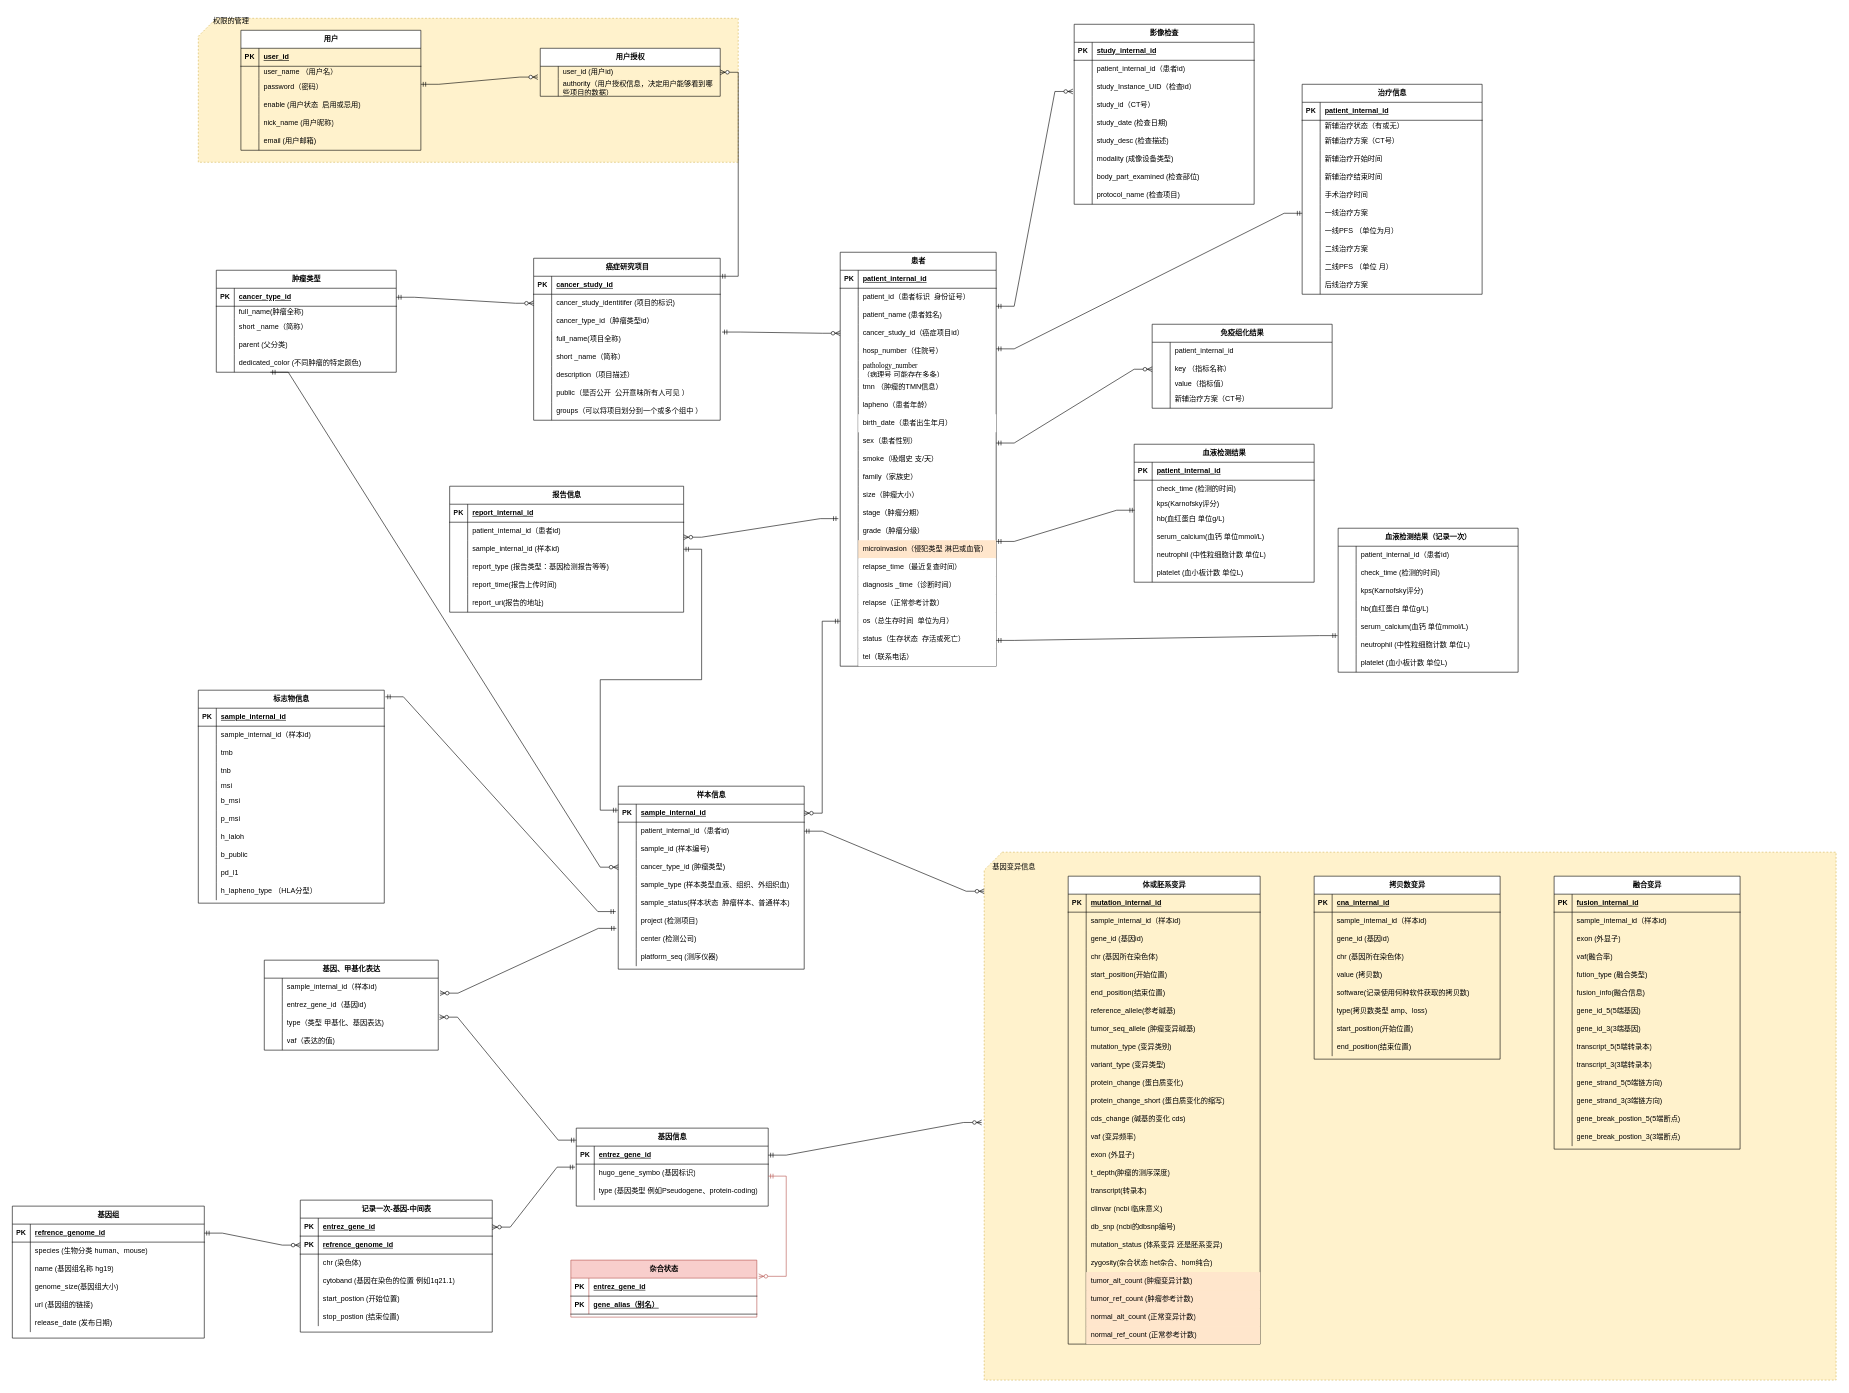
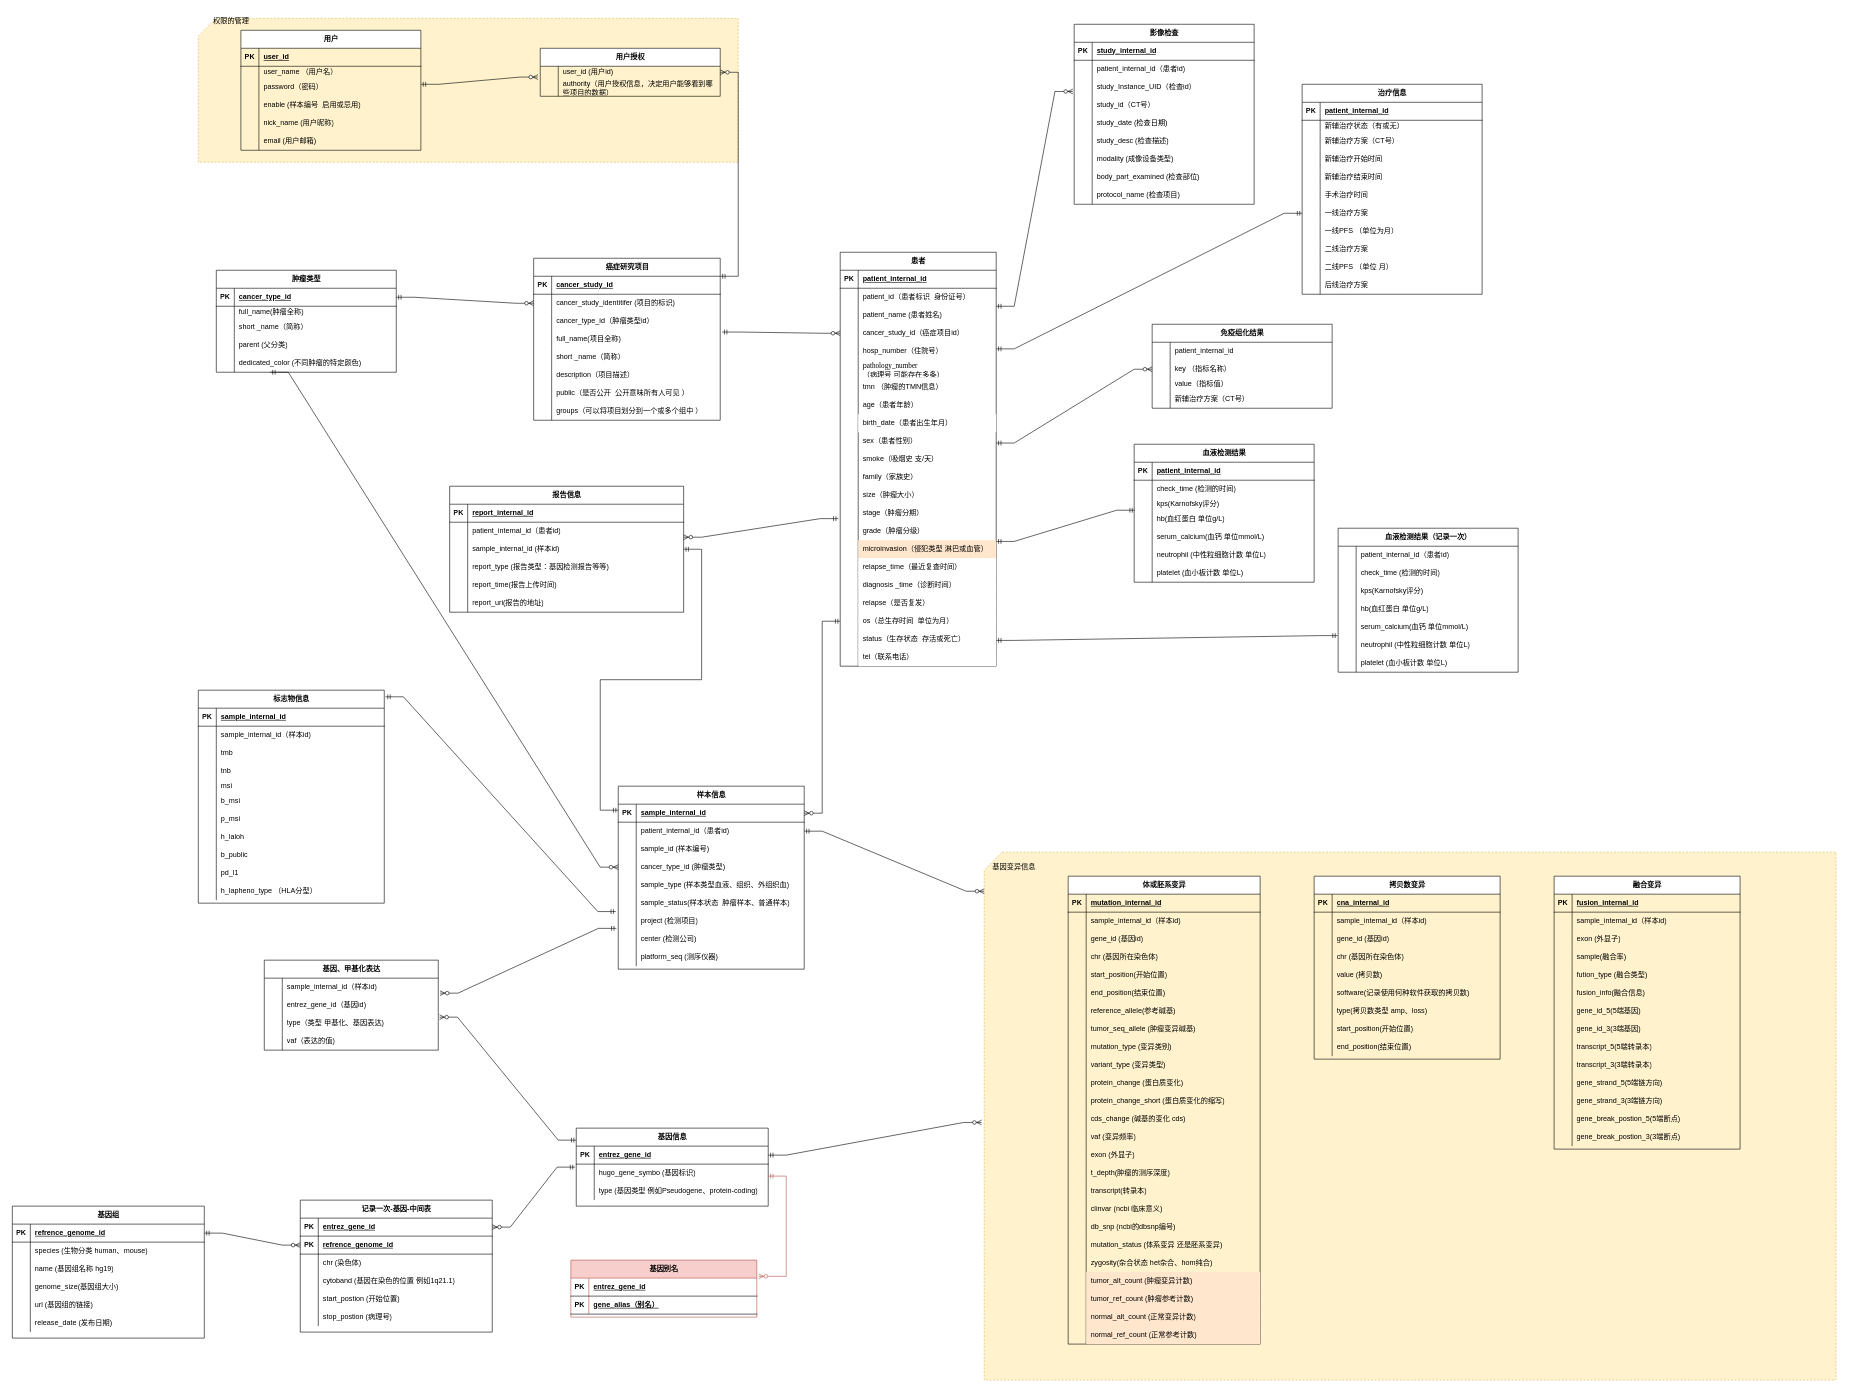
(315, 105) -> (315, 105)
(898, 405) -> (891, 405)
(905, 603) -> (898, 603)
(1598, 957) -> (1603, 957)
(664, 1269) -> (664, 1269)
(366, 1317) -> (362, 1317)
